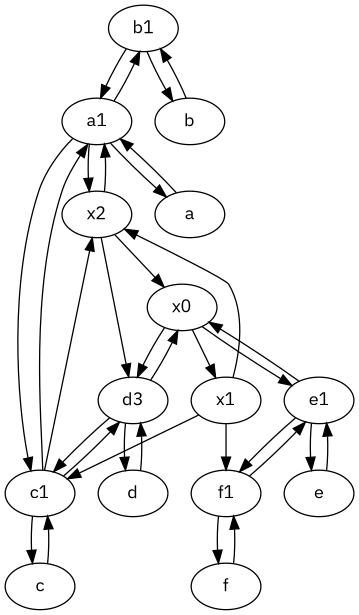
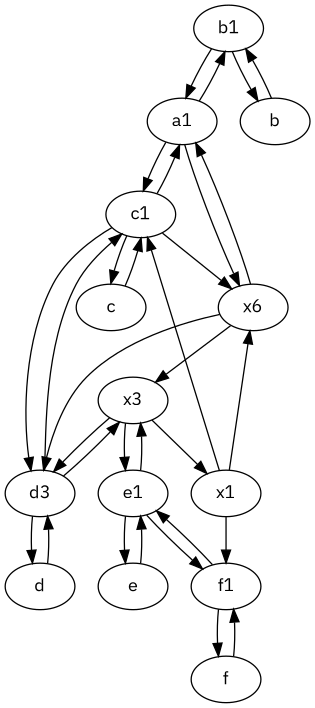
(97, 214) -> (253, 307)
(190, 214) -> none
(182, 307) -> (133, 400)
